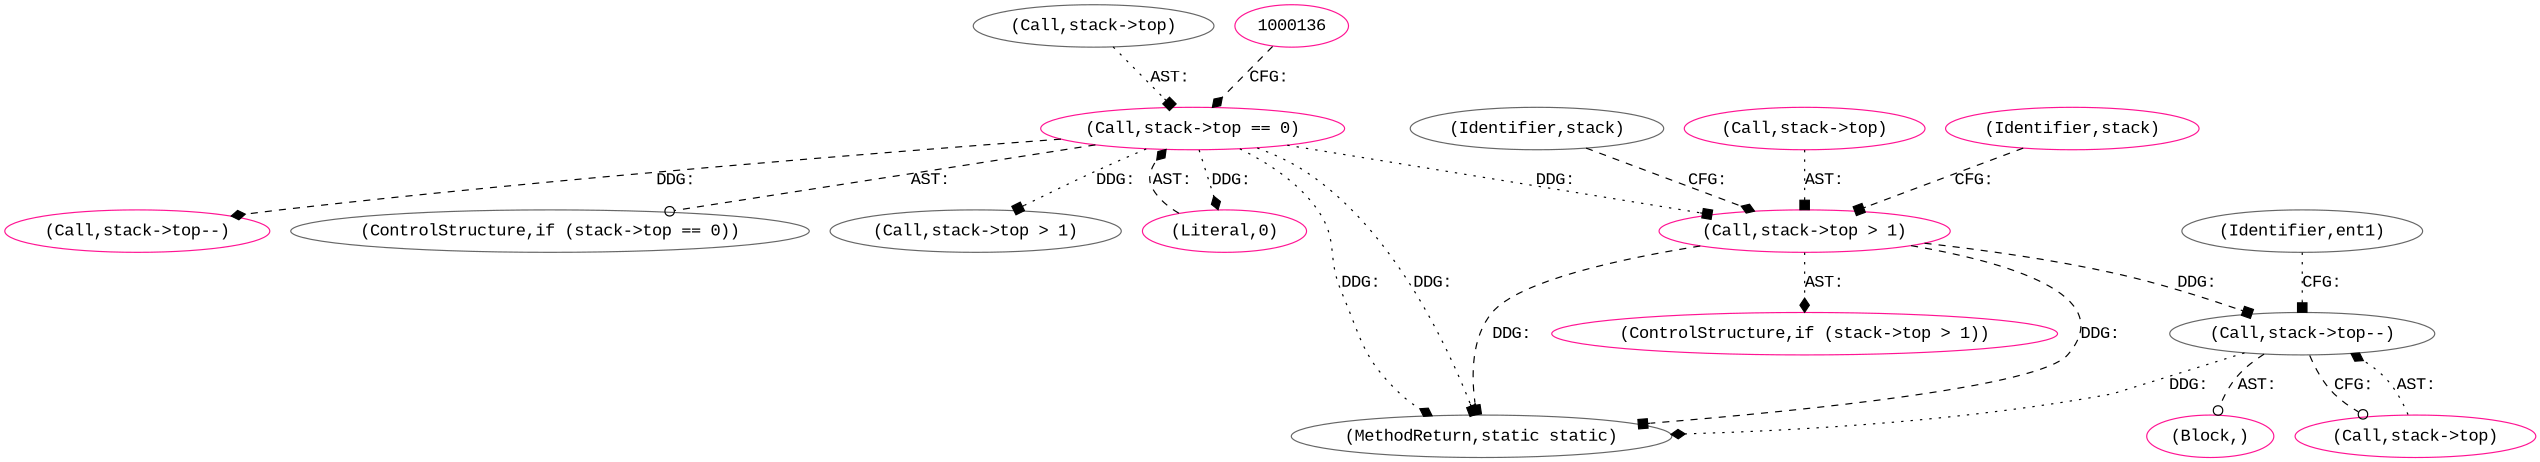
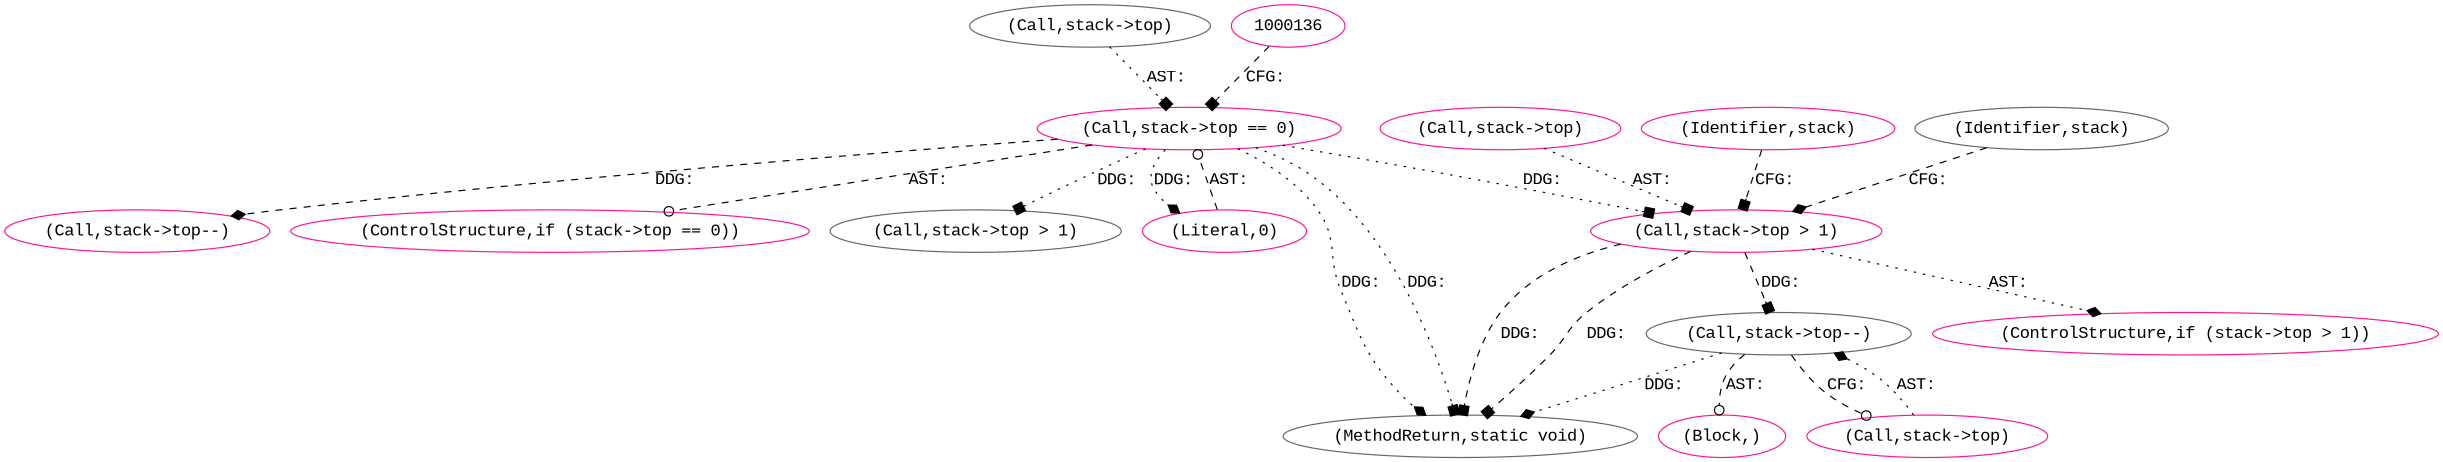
(1248, 72) -> (1243, 73)
(1154, 191) -> (1208, 184)
(550, 231) -> (550, 231)
(2302, 231) -> none
(1482, 436) -> (1460, 436)
